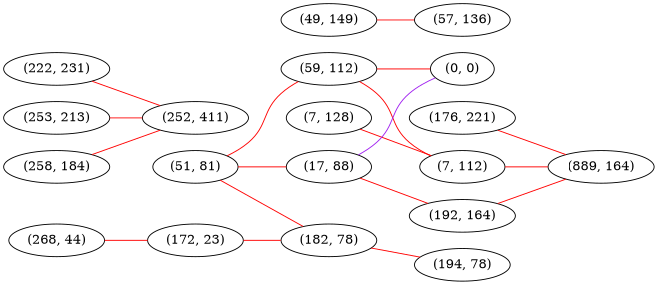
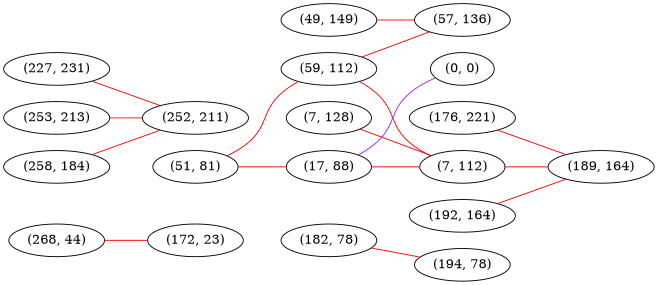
(57, 69) -> (57, 69)
(404, 69) -> (396, 44)
(195, 118) -> (195, 118)
(601, 167) -> (601, 167)
(394, 191) -> (396, 167)
(262, 203) -> none
(262, 240) -> none
